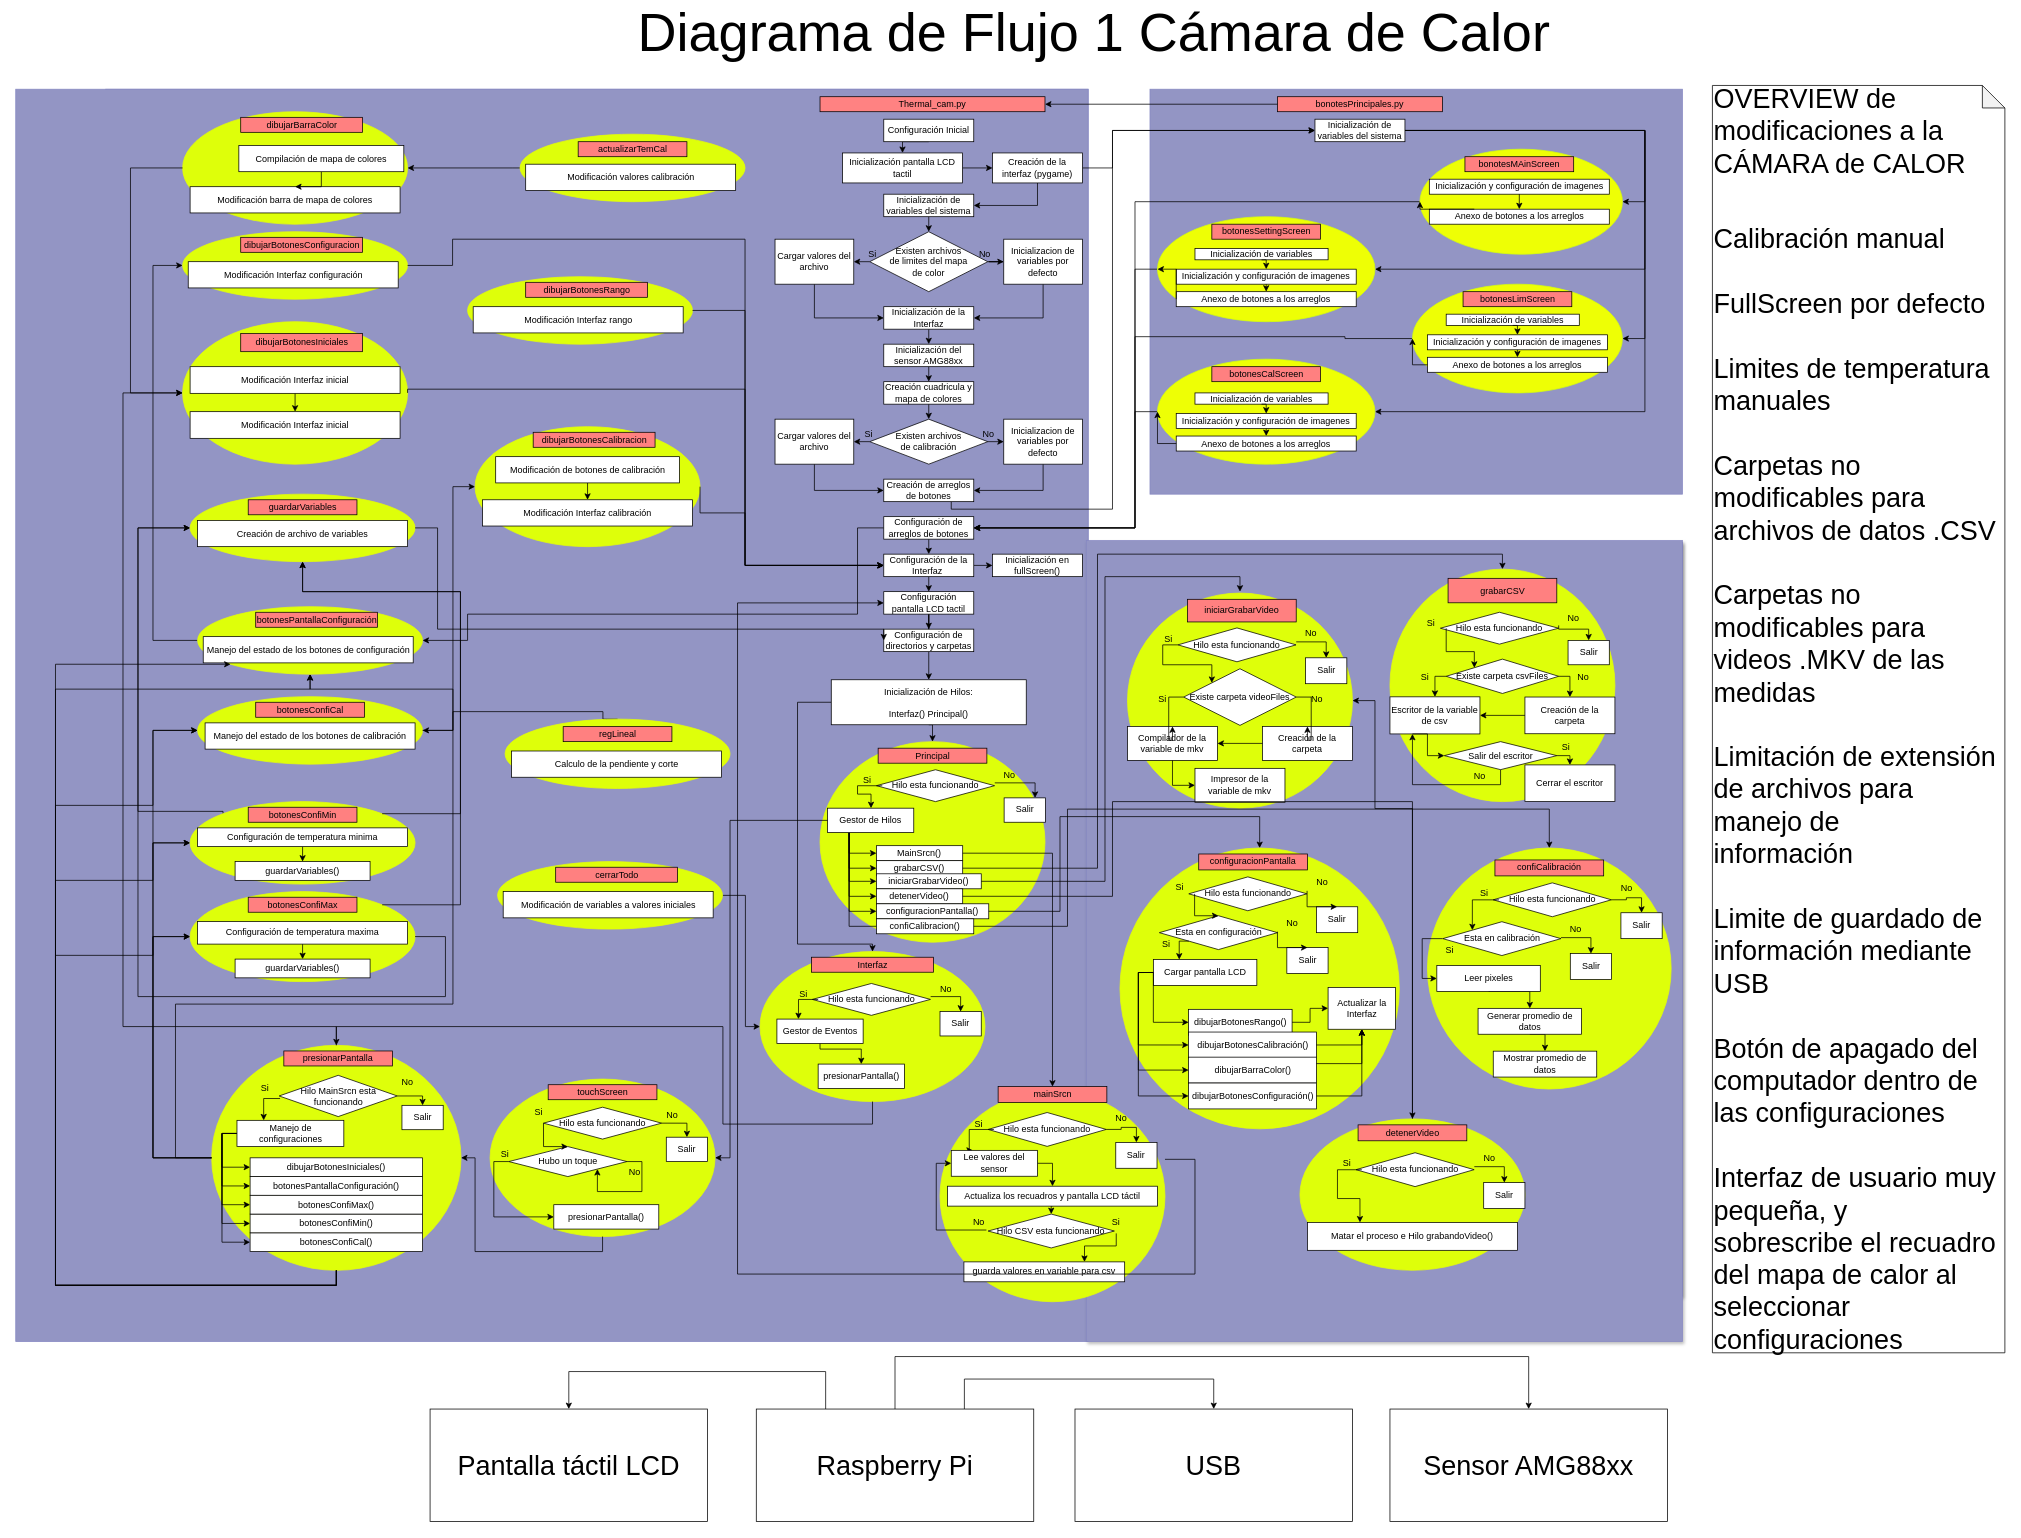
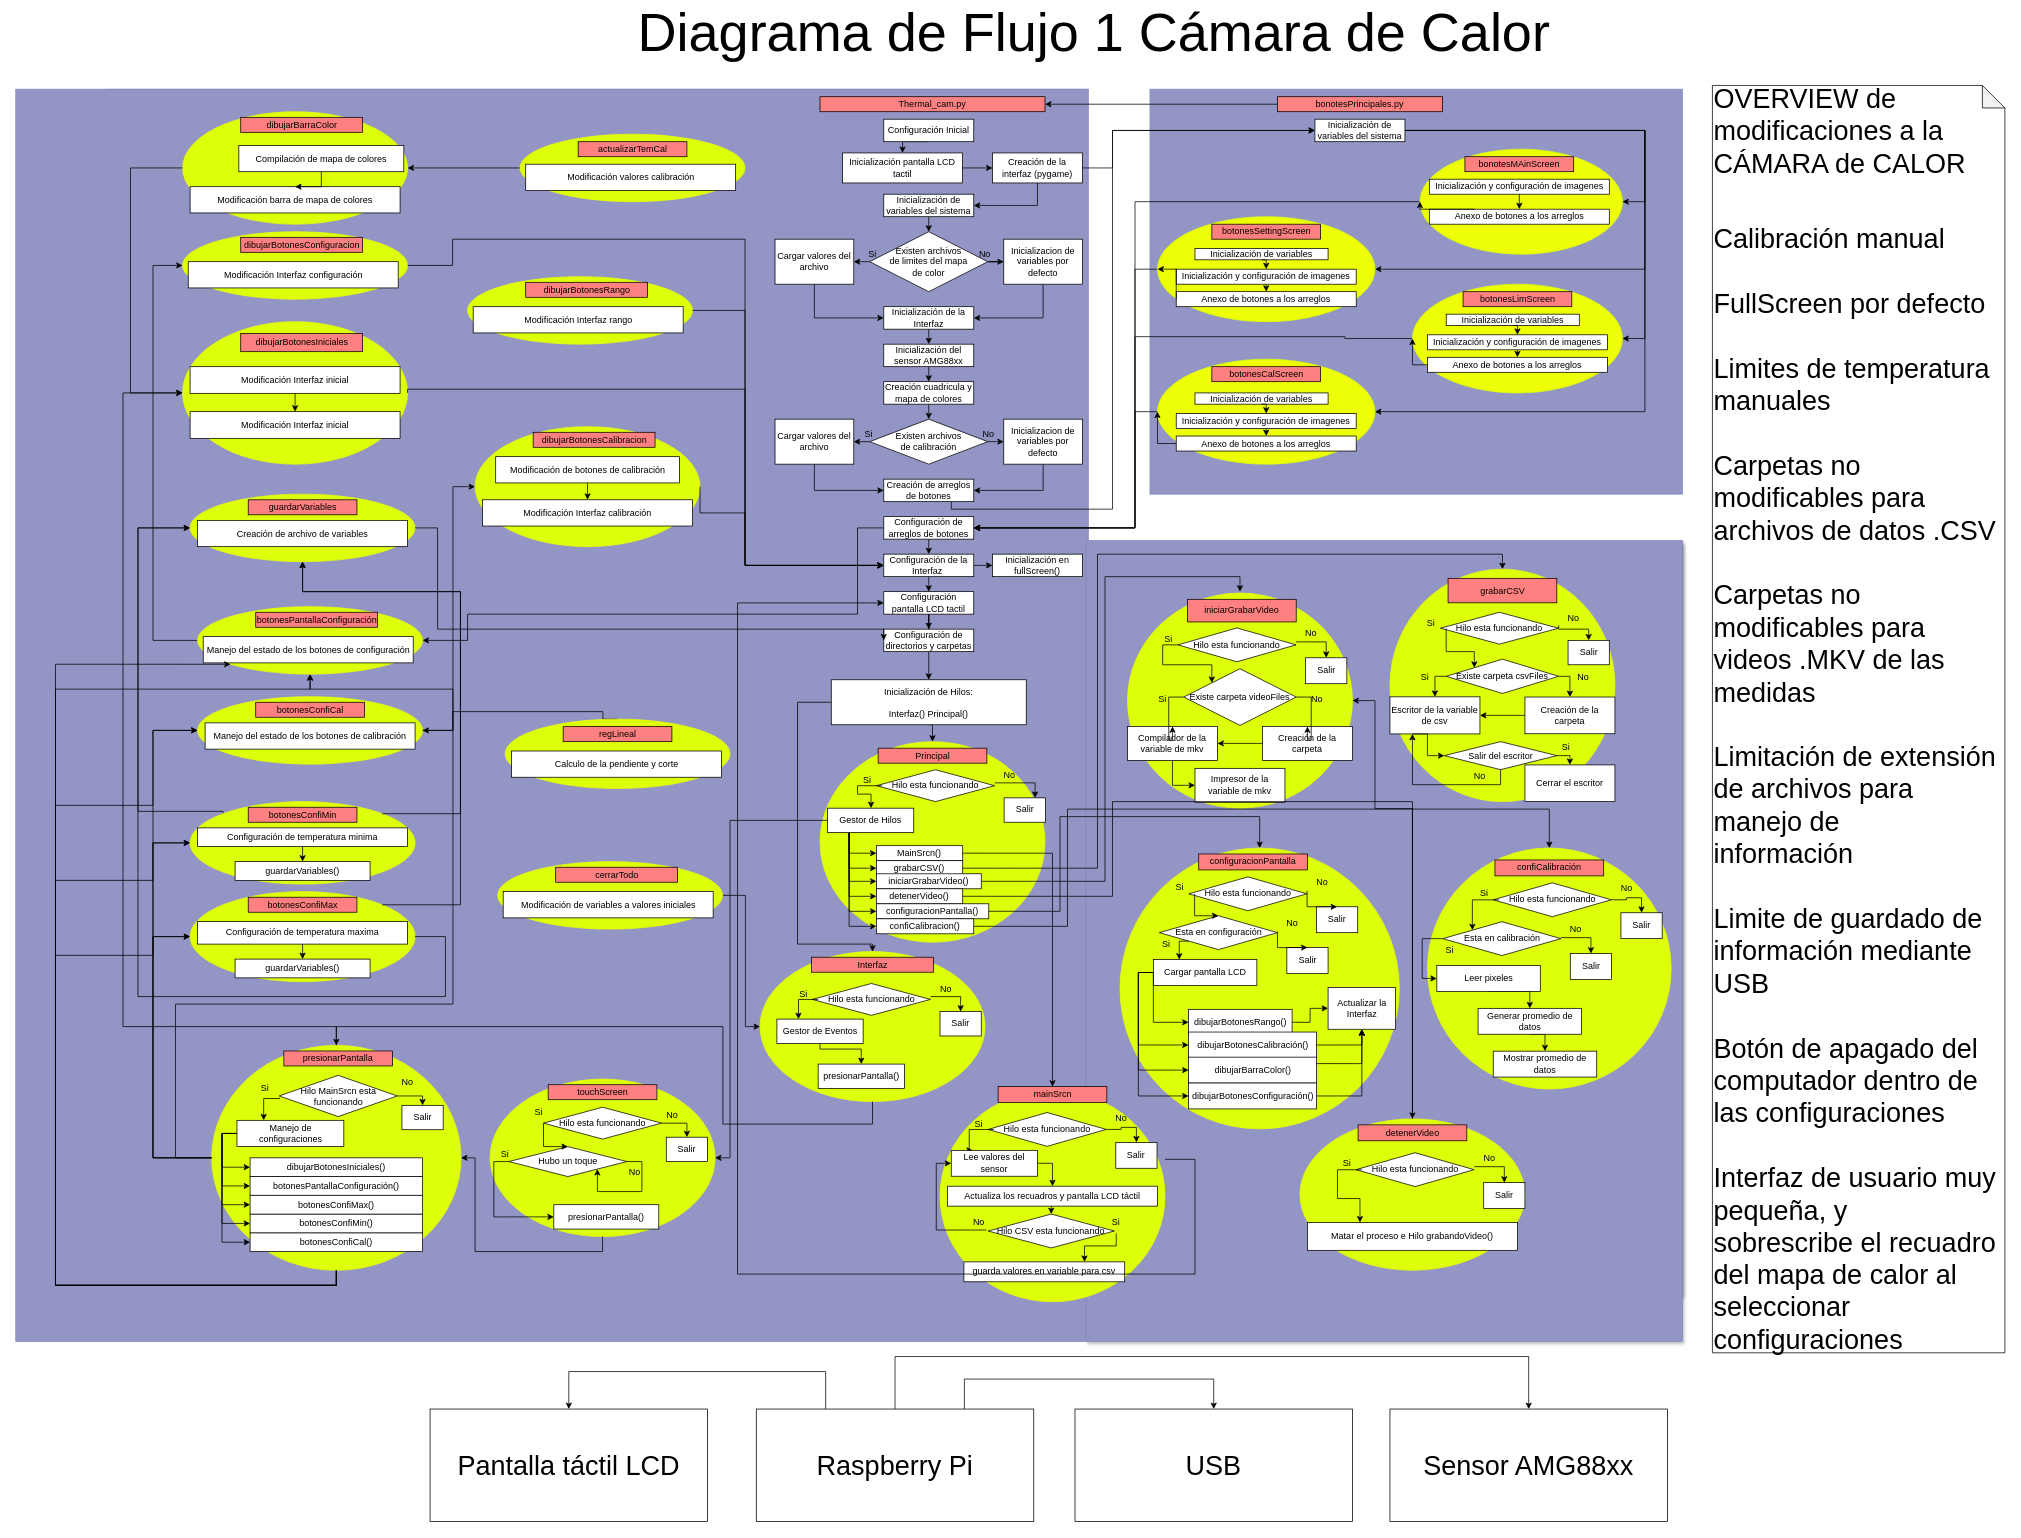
(872, 926) -> (870, 926)
